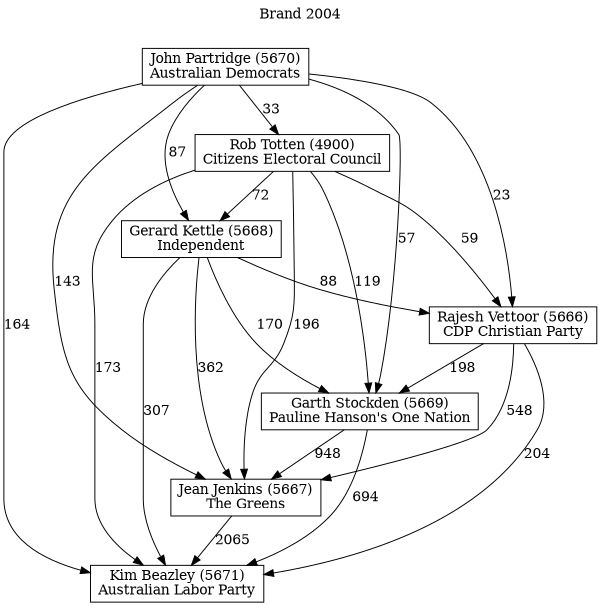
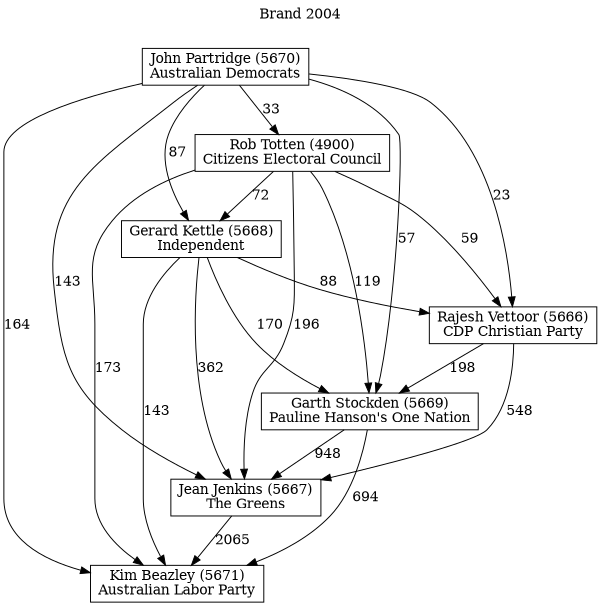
(157, 411) -> (157, 411)
(461, 506) -> none
